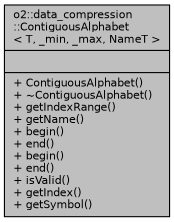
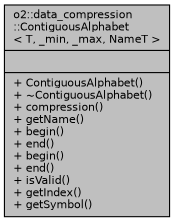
(65, 108) -> (59, 108)
